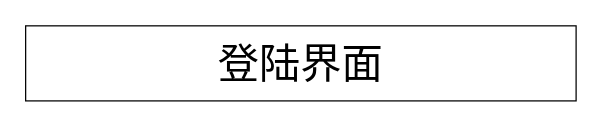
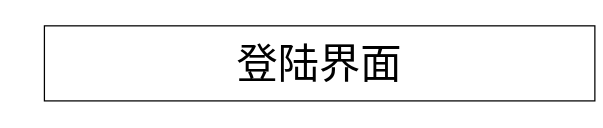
(301, 63) -> (319, 63)
